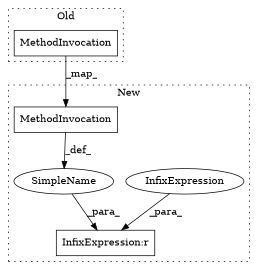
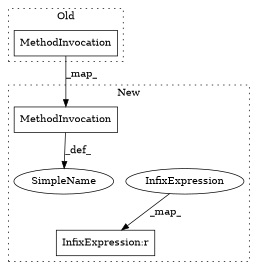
(82, 209) -> none
(166, 212) -> (166, 212)
